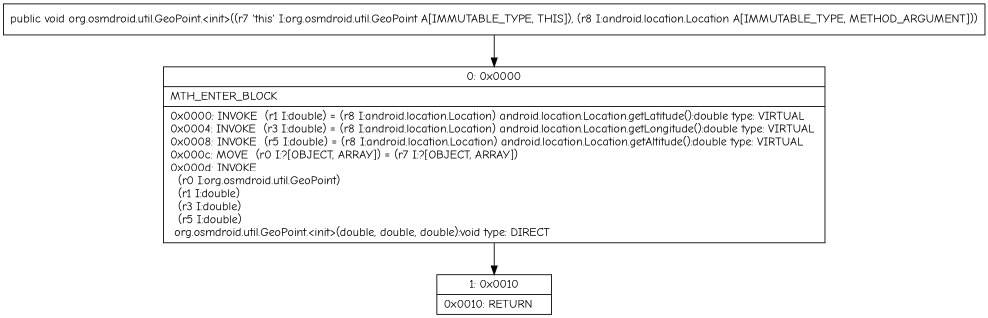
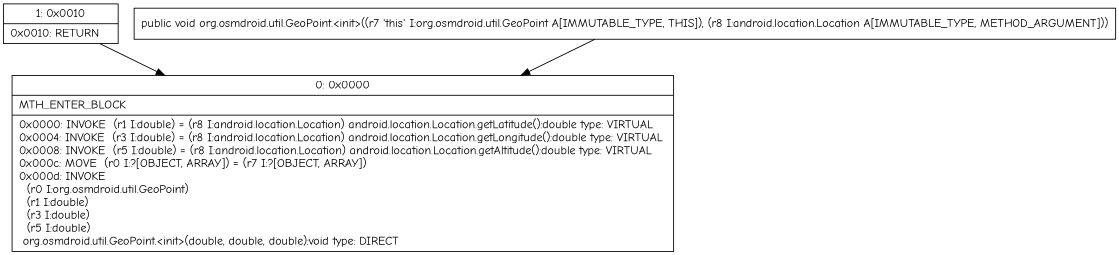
(494, 254) -> (128, 58)
